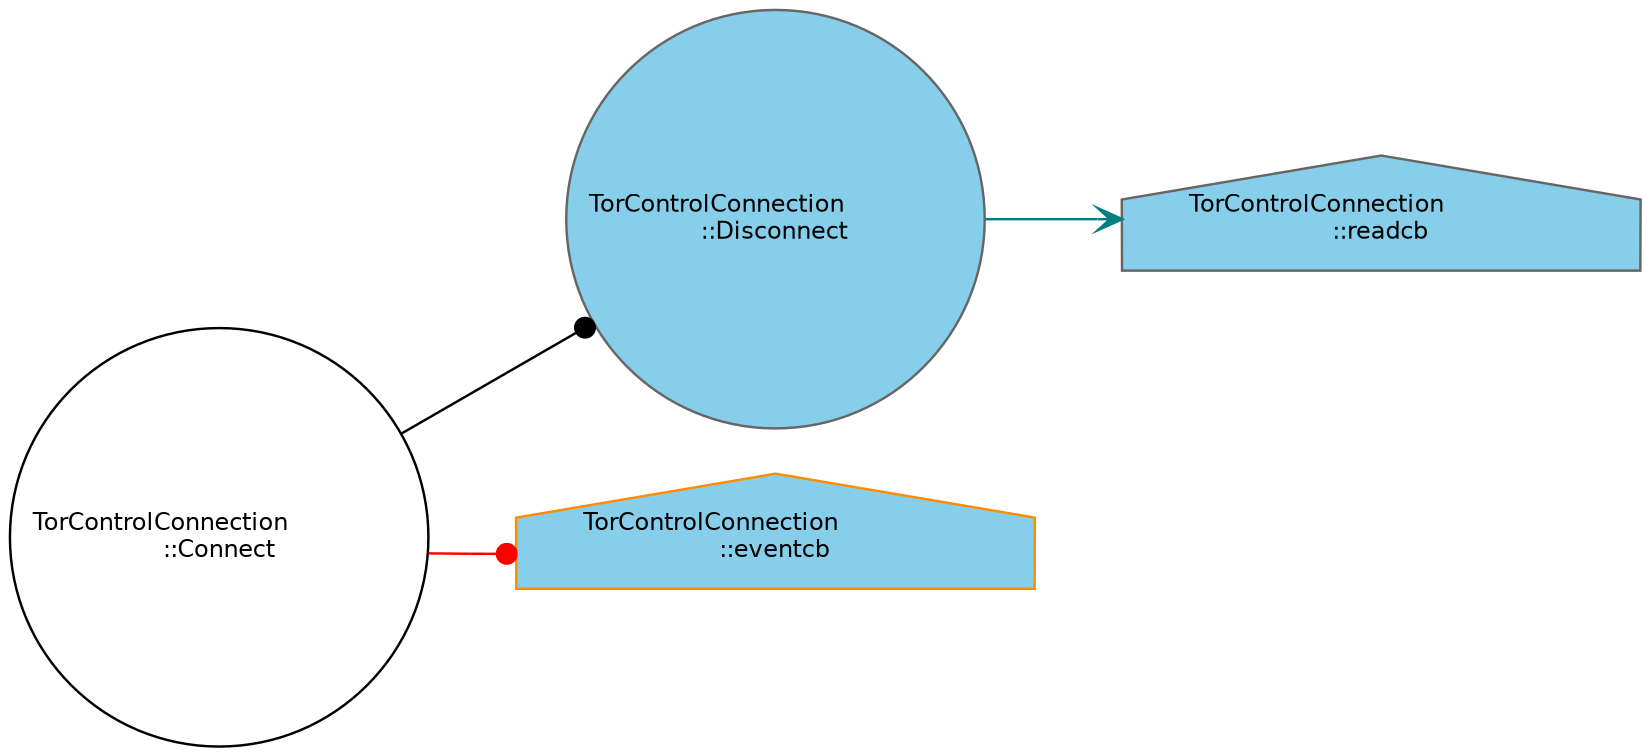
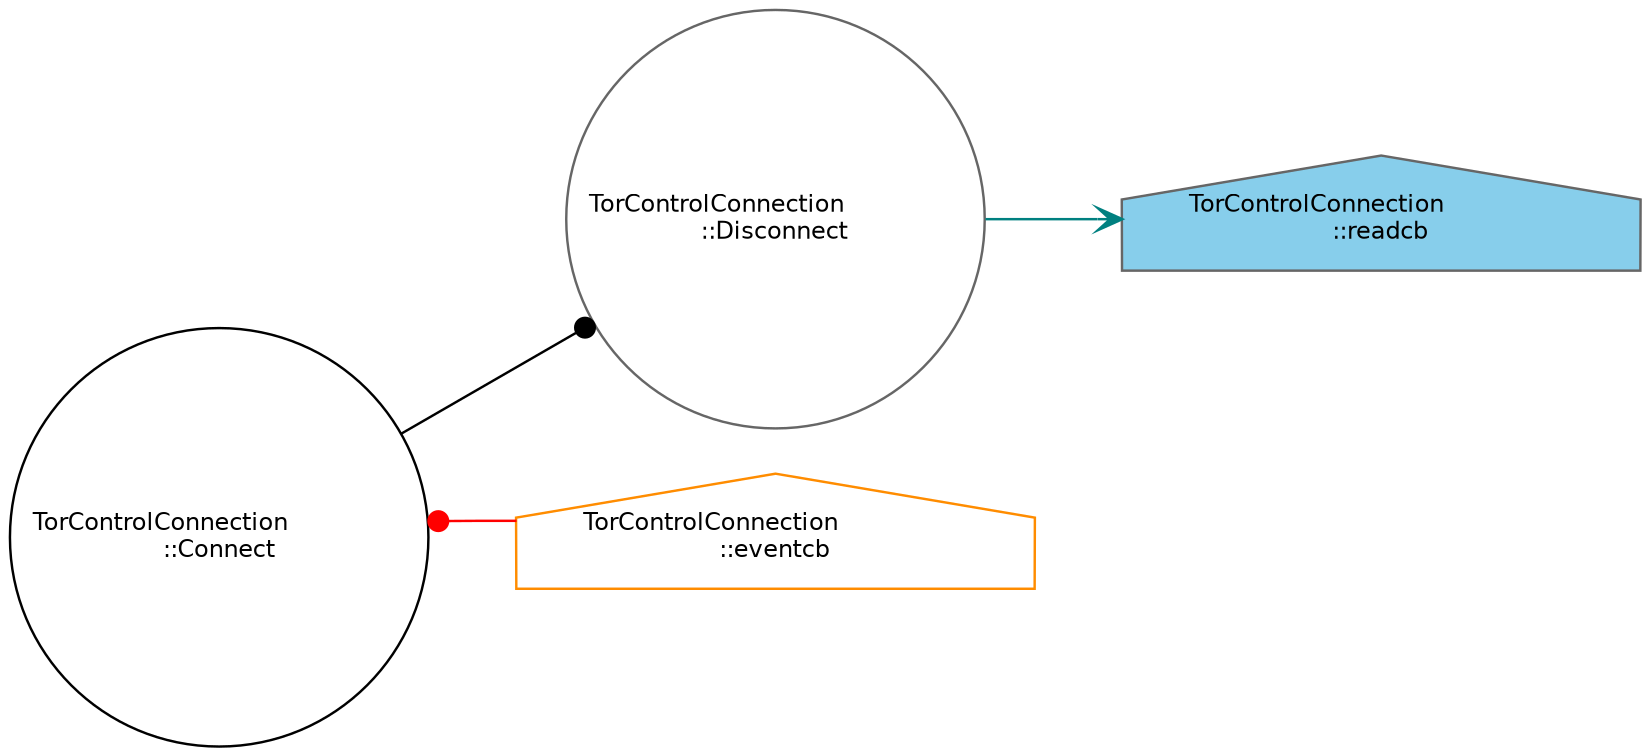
(775, 219) -> (775, 219)
(775, 537) -> (775, 537)
(462, 554) -> (482, 521)
